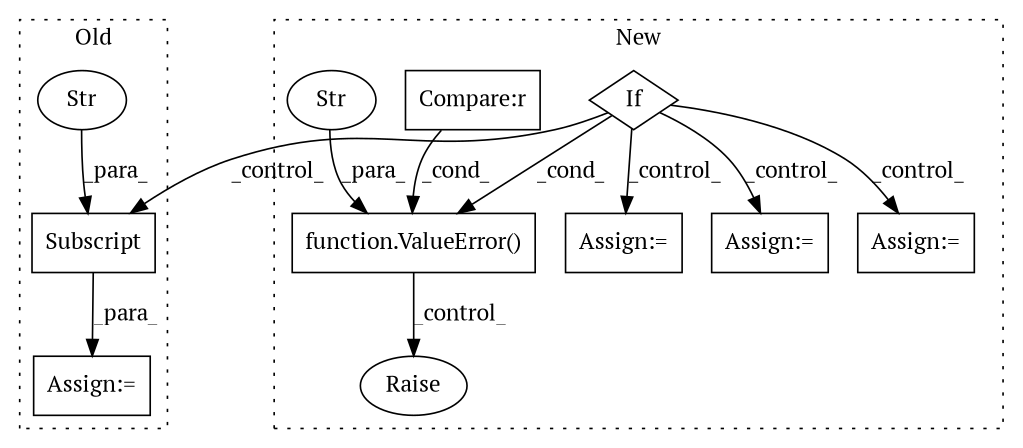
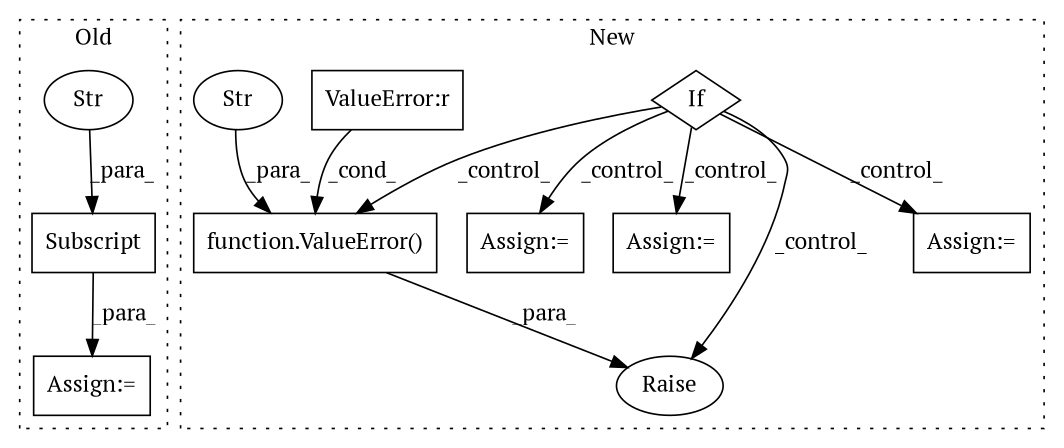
(473, 100) -> (387, 100)
(371, 139) -> (773, 222)
(571, 172) -> (505, 172)
(460, 314) -> (545, 314)
